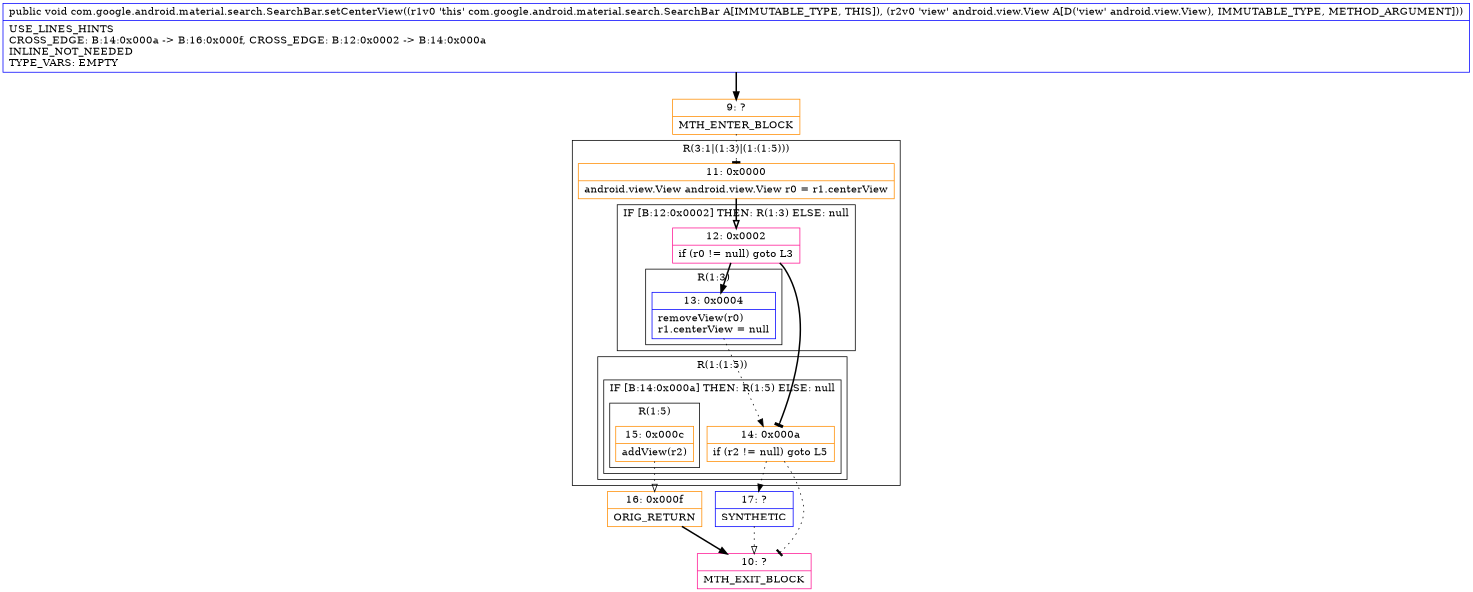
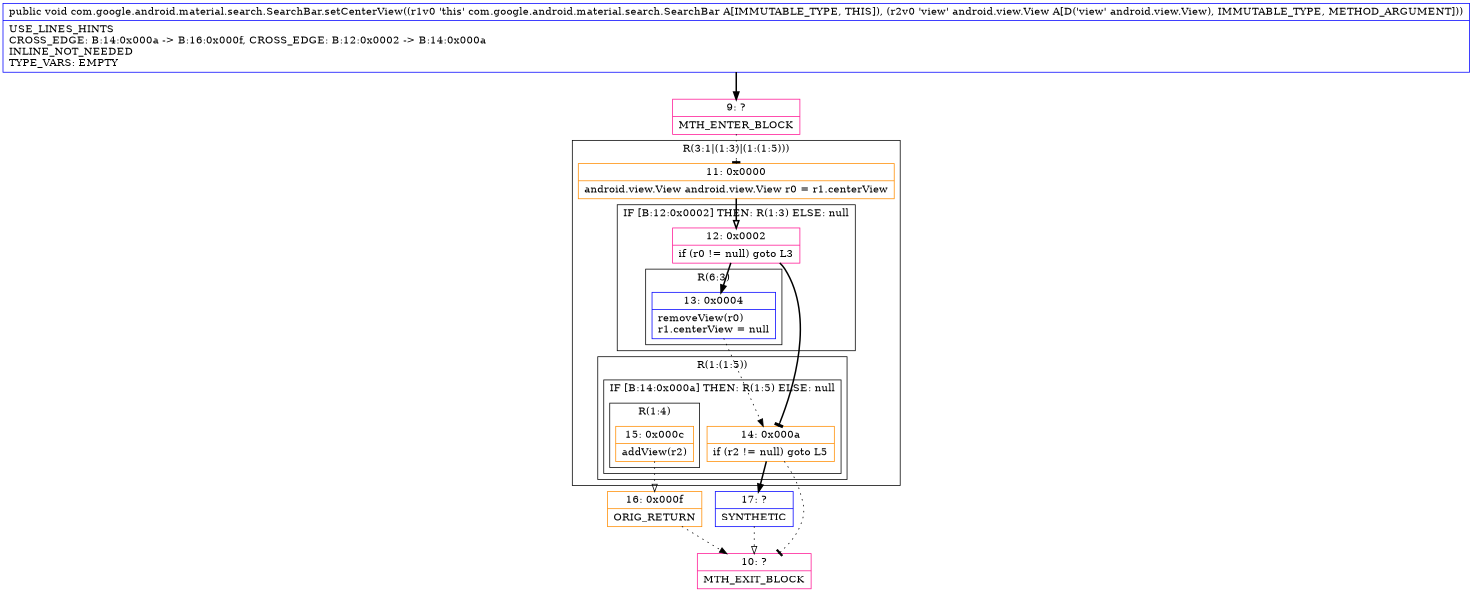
(736, 117) -> (736, 117)
(714, 278) -> (714, 278)
(655, 412) -> (655, 412)
(764, 469) -> (764, 469)
(701, 538) -> (701, 538)
